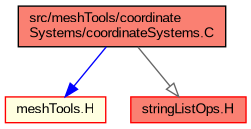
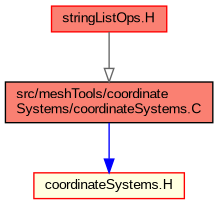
(154, 66) -> (109, 50)
(56, 110) -> (109, 186)
